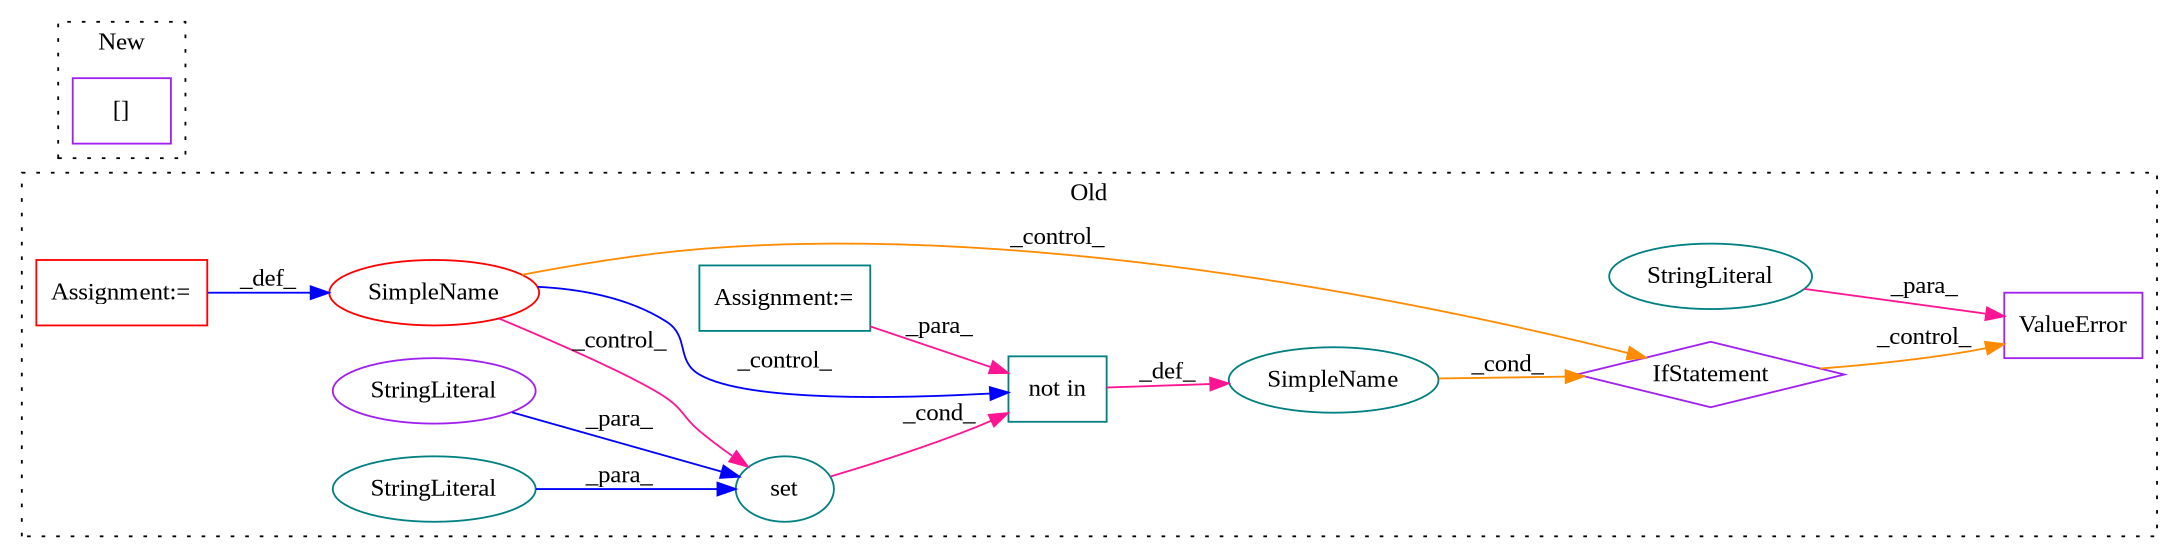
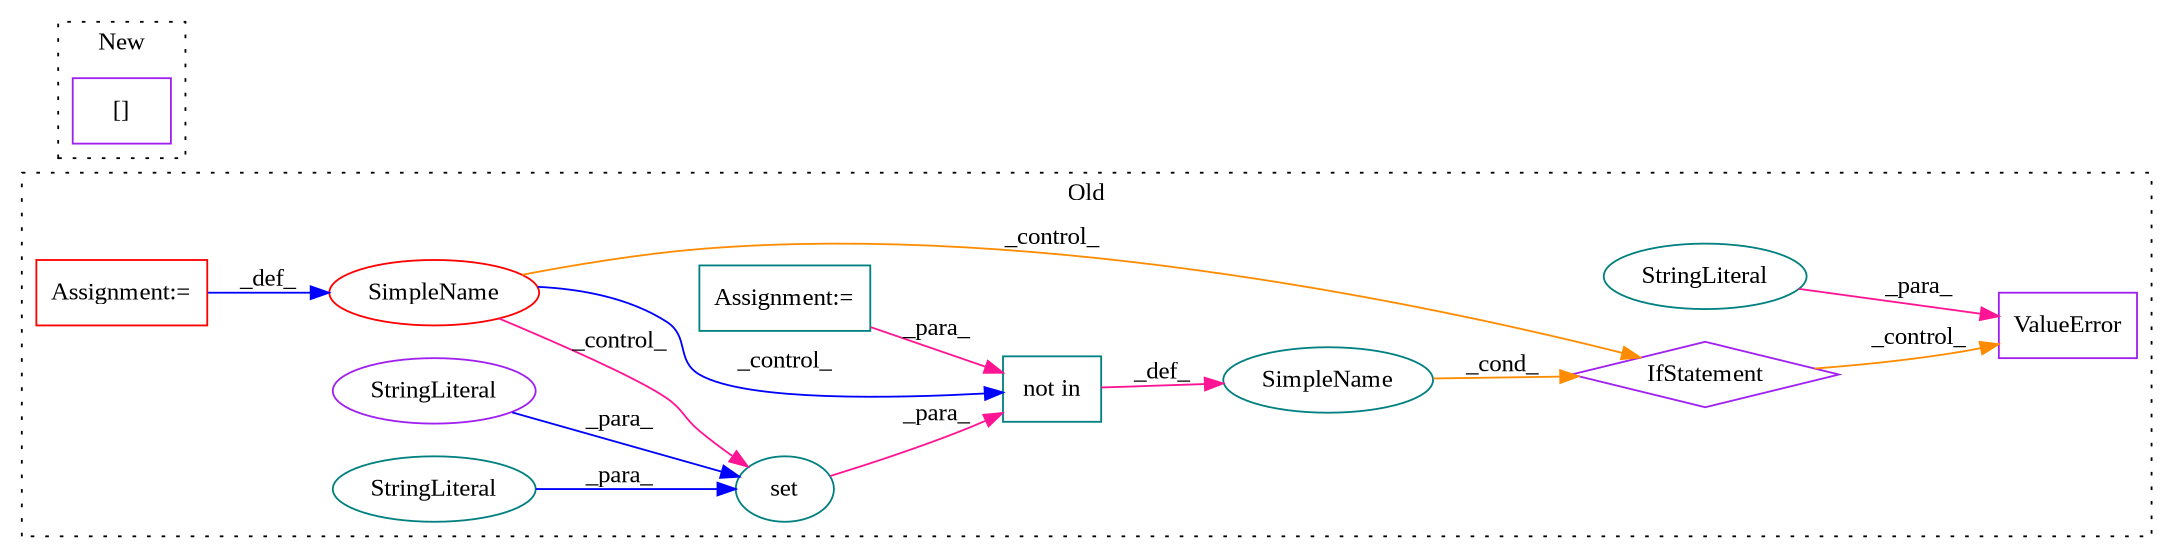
(939, 414) -> (937, 414)
